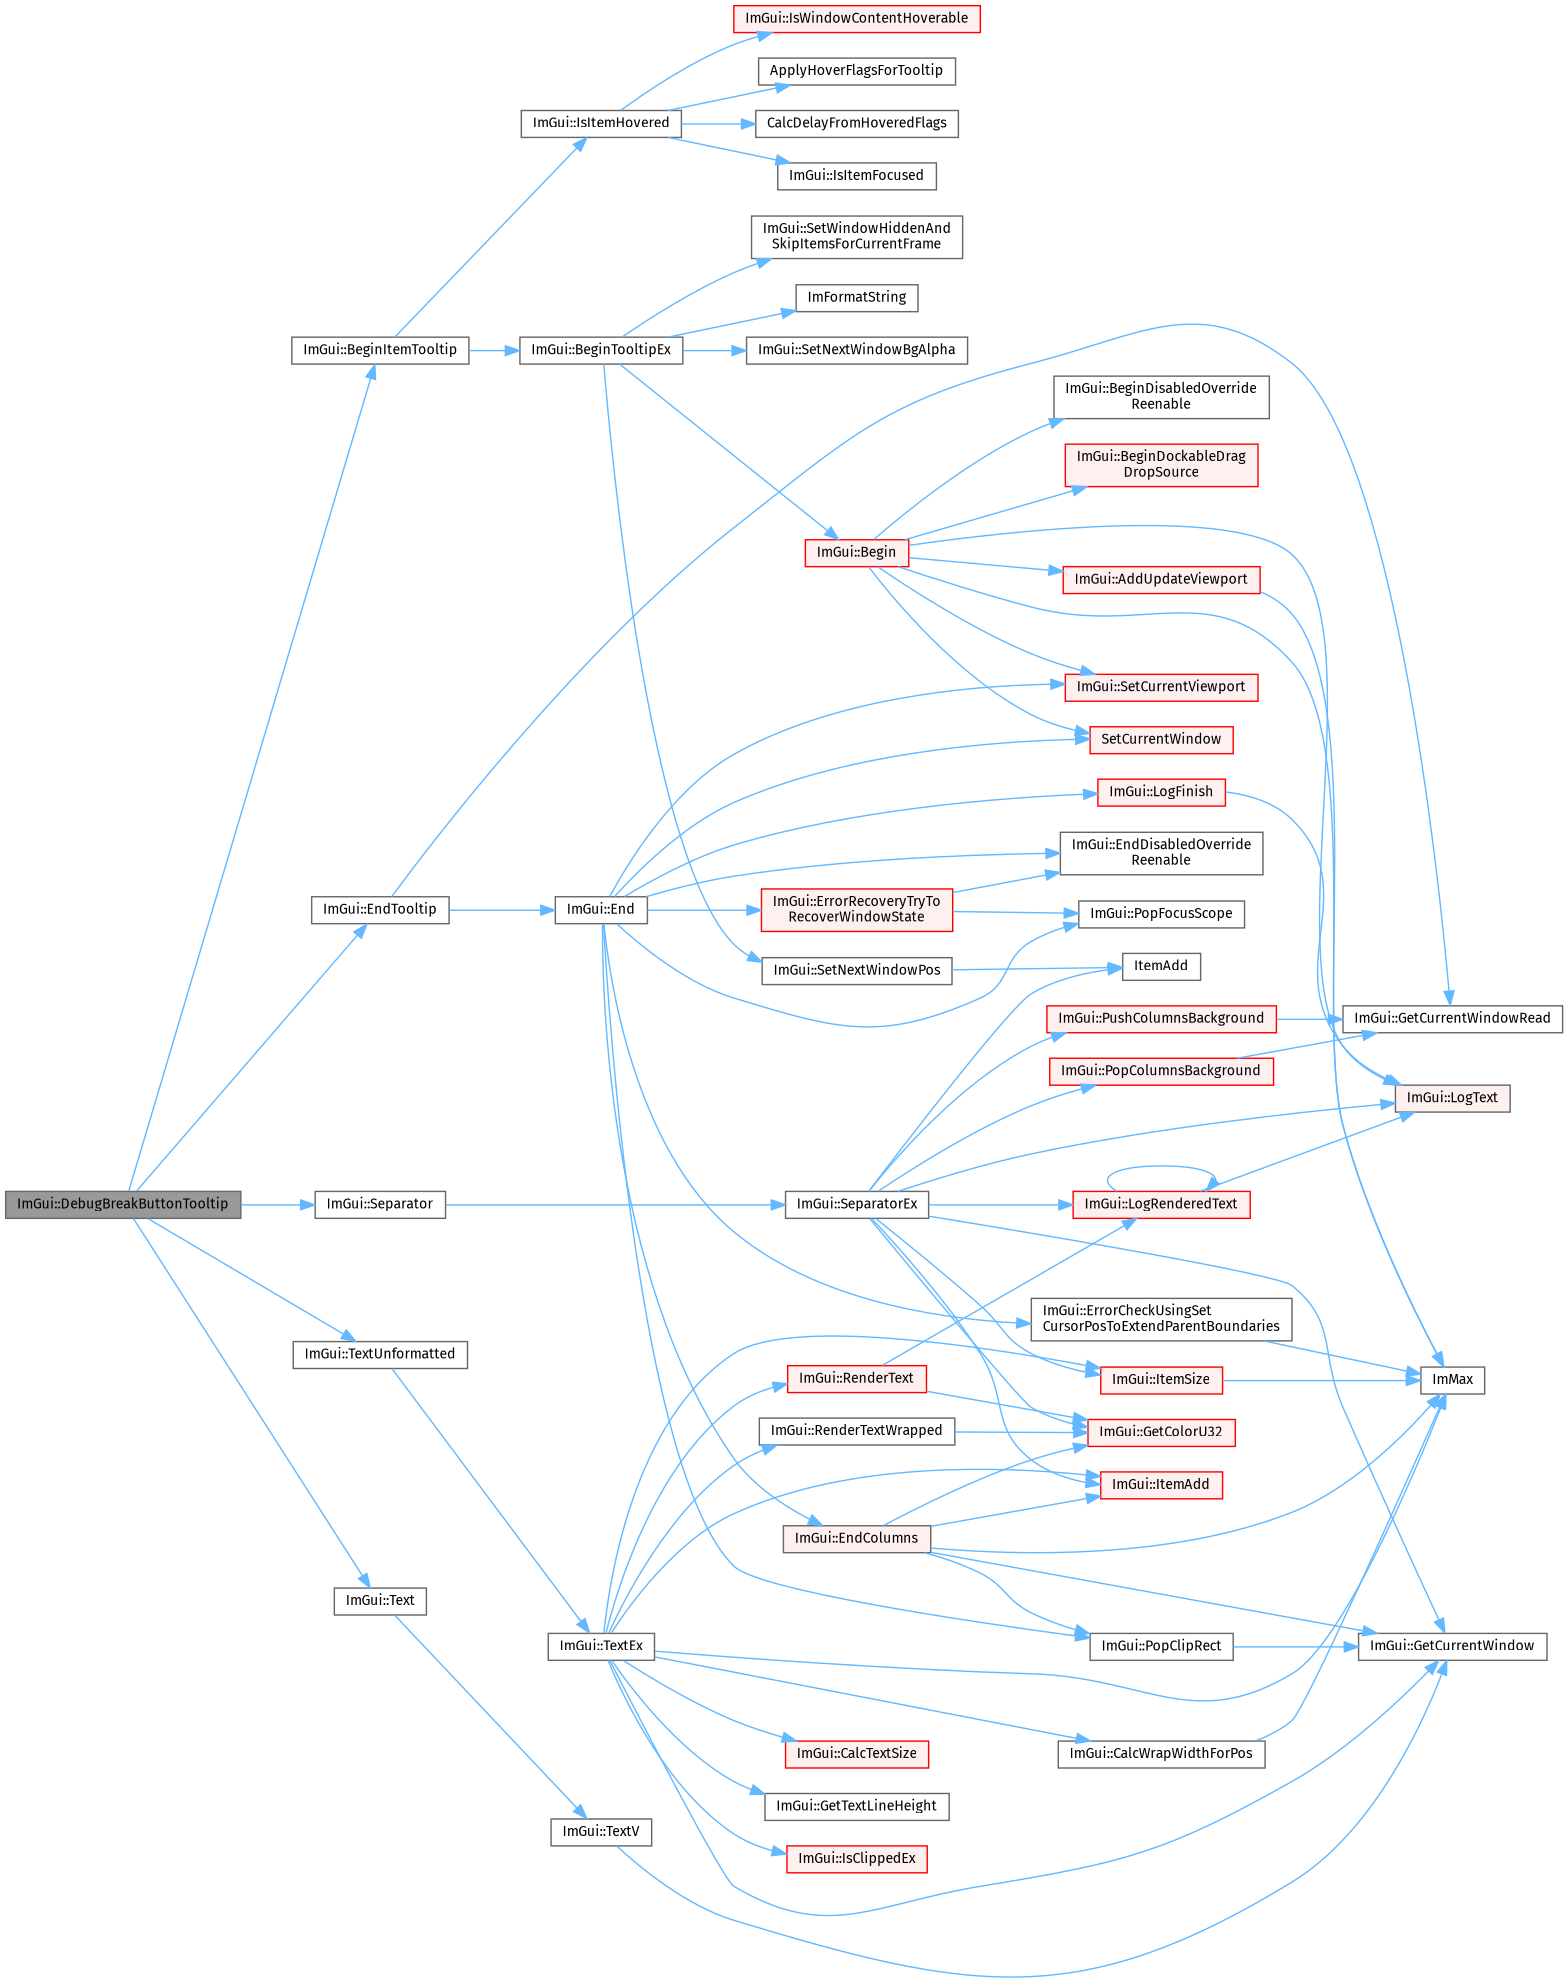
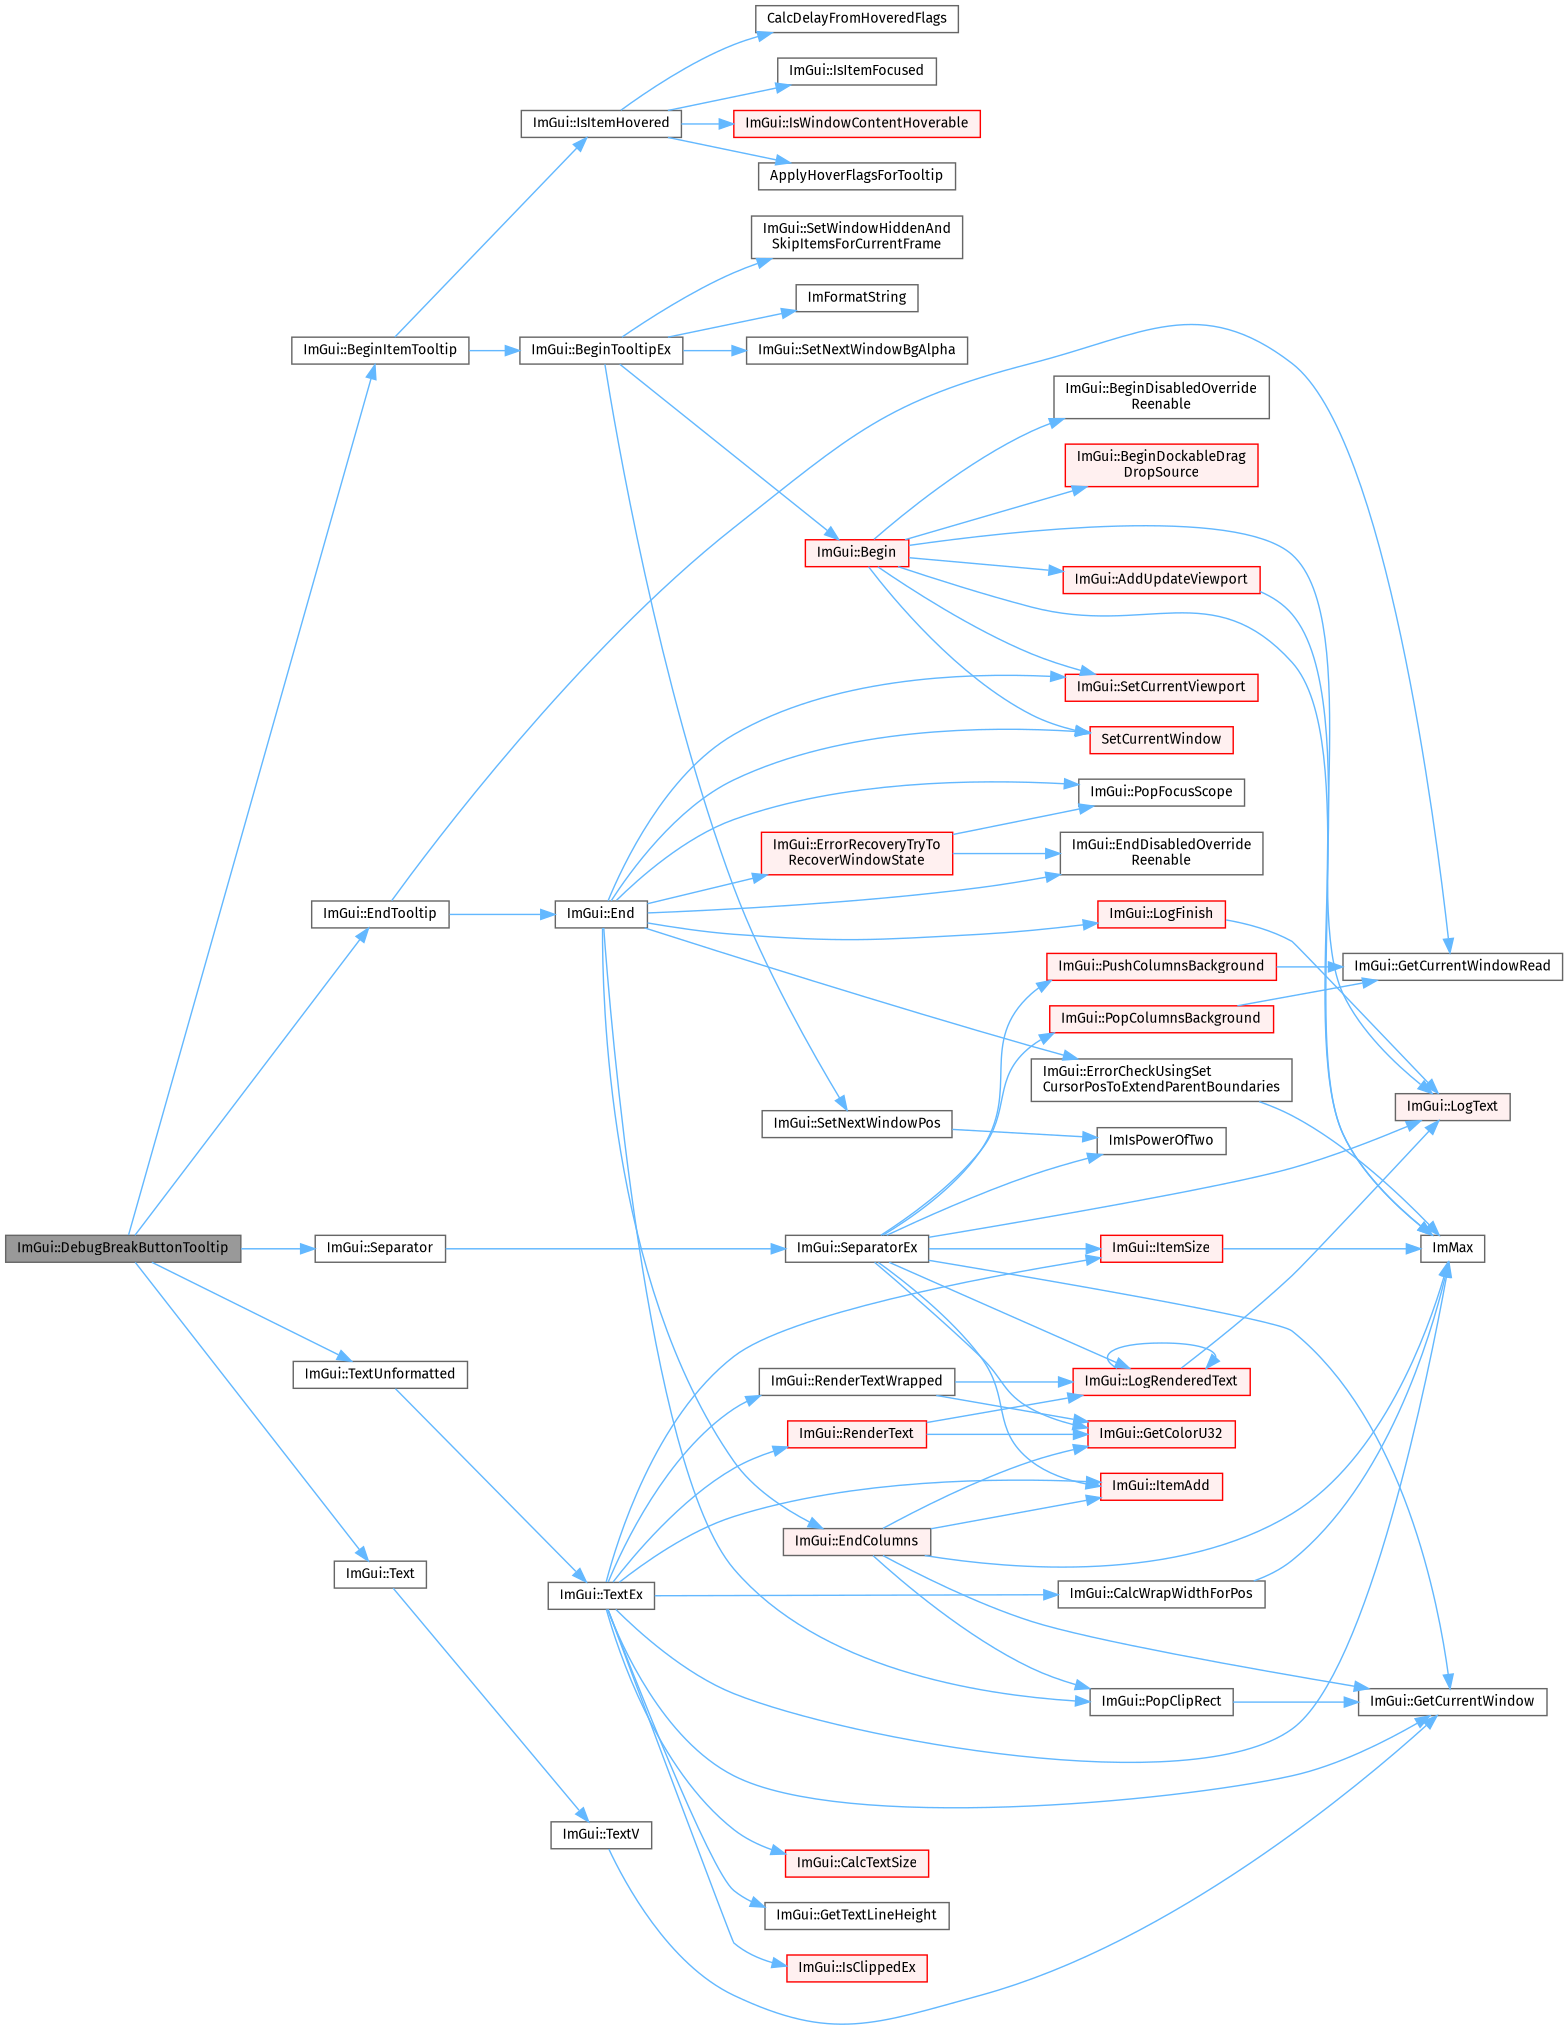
(1162, 967) -> (1162, 1141)
none -> (1014, 1382)
